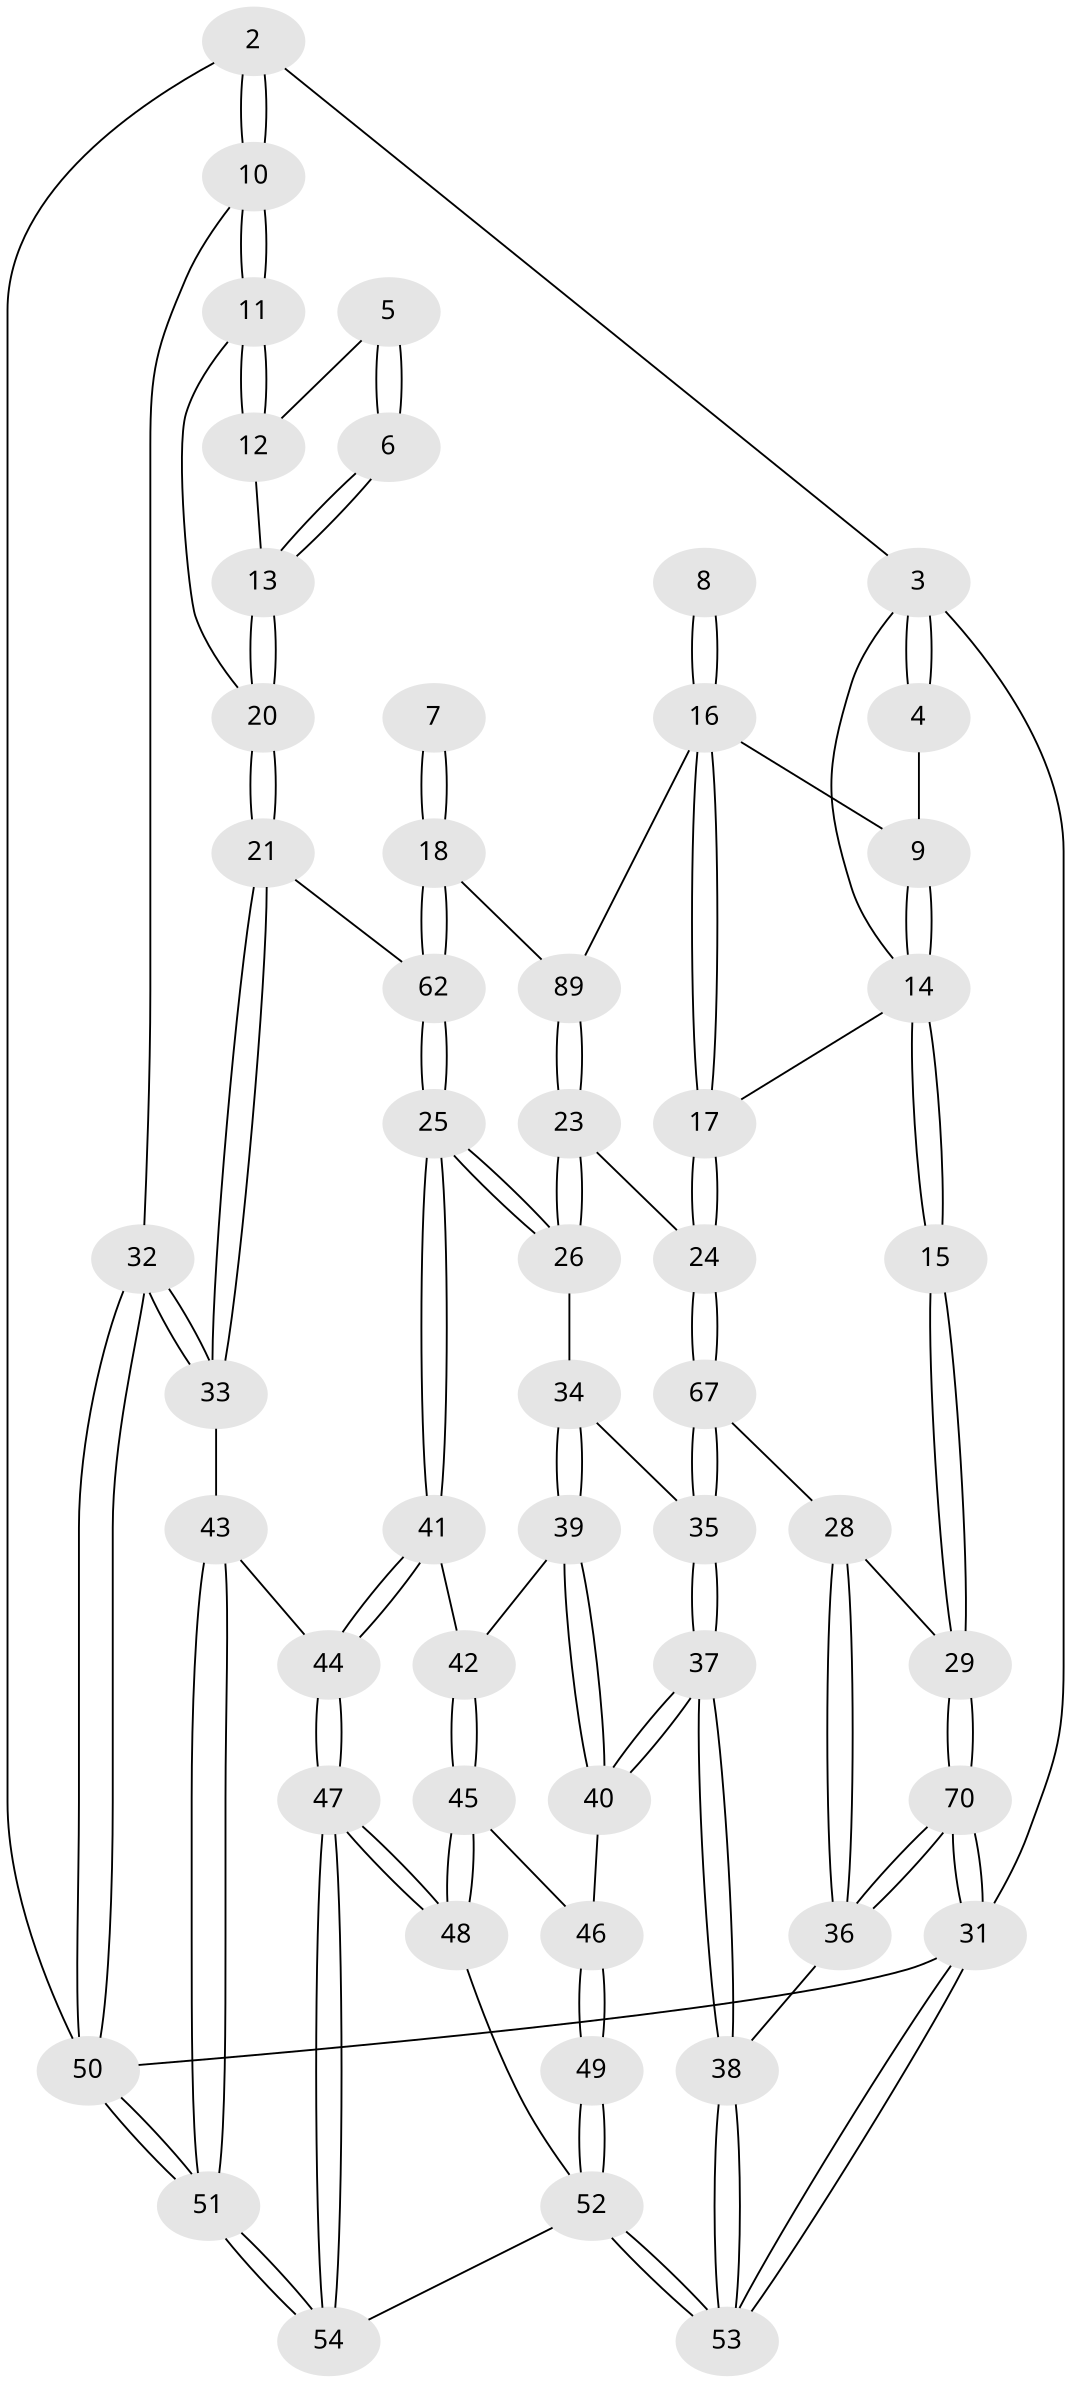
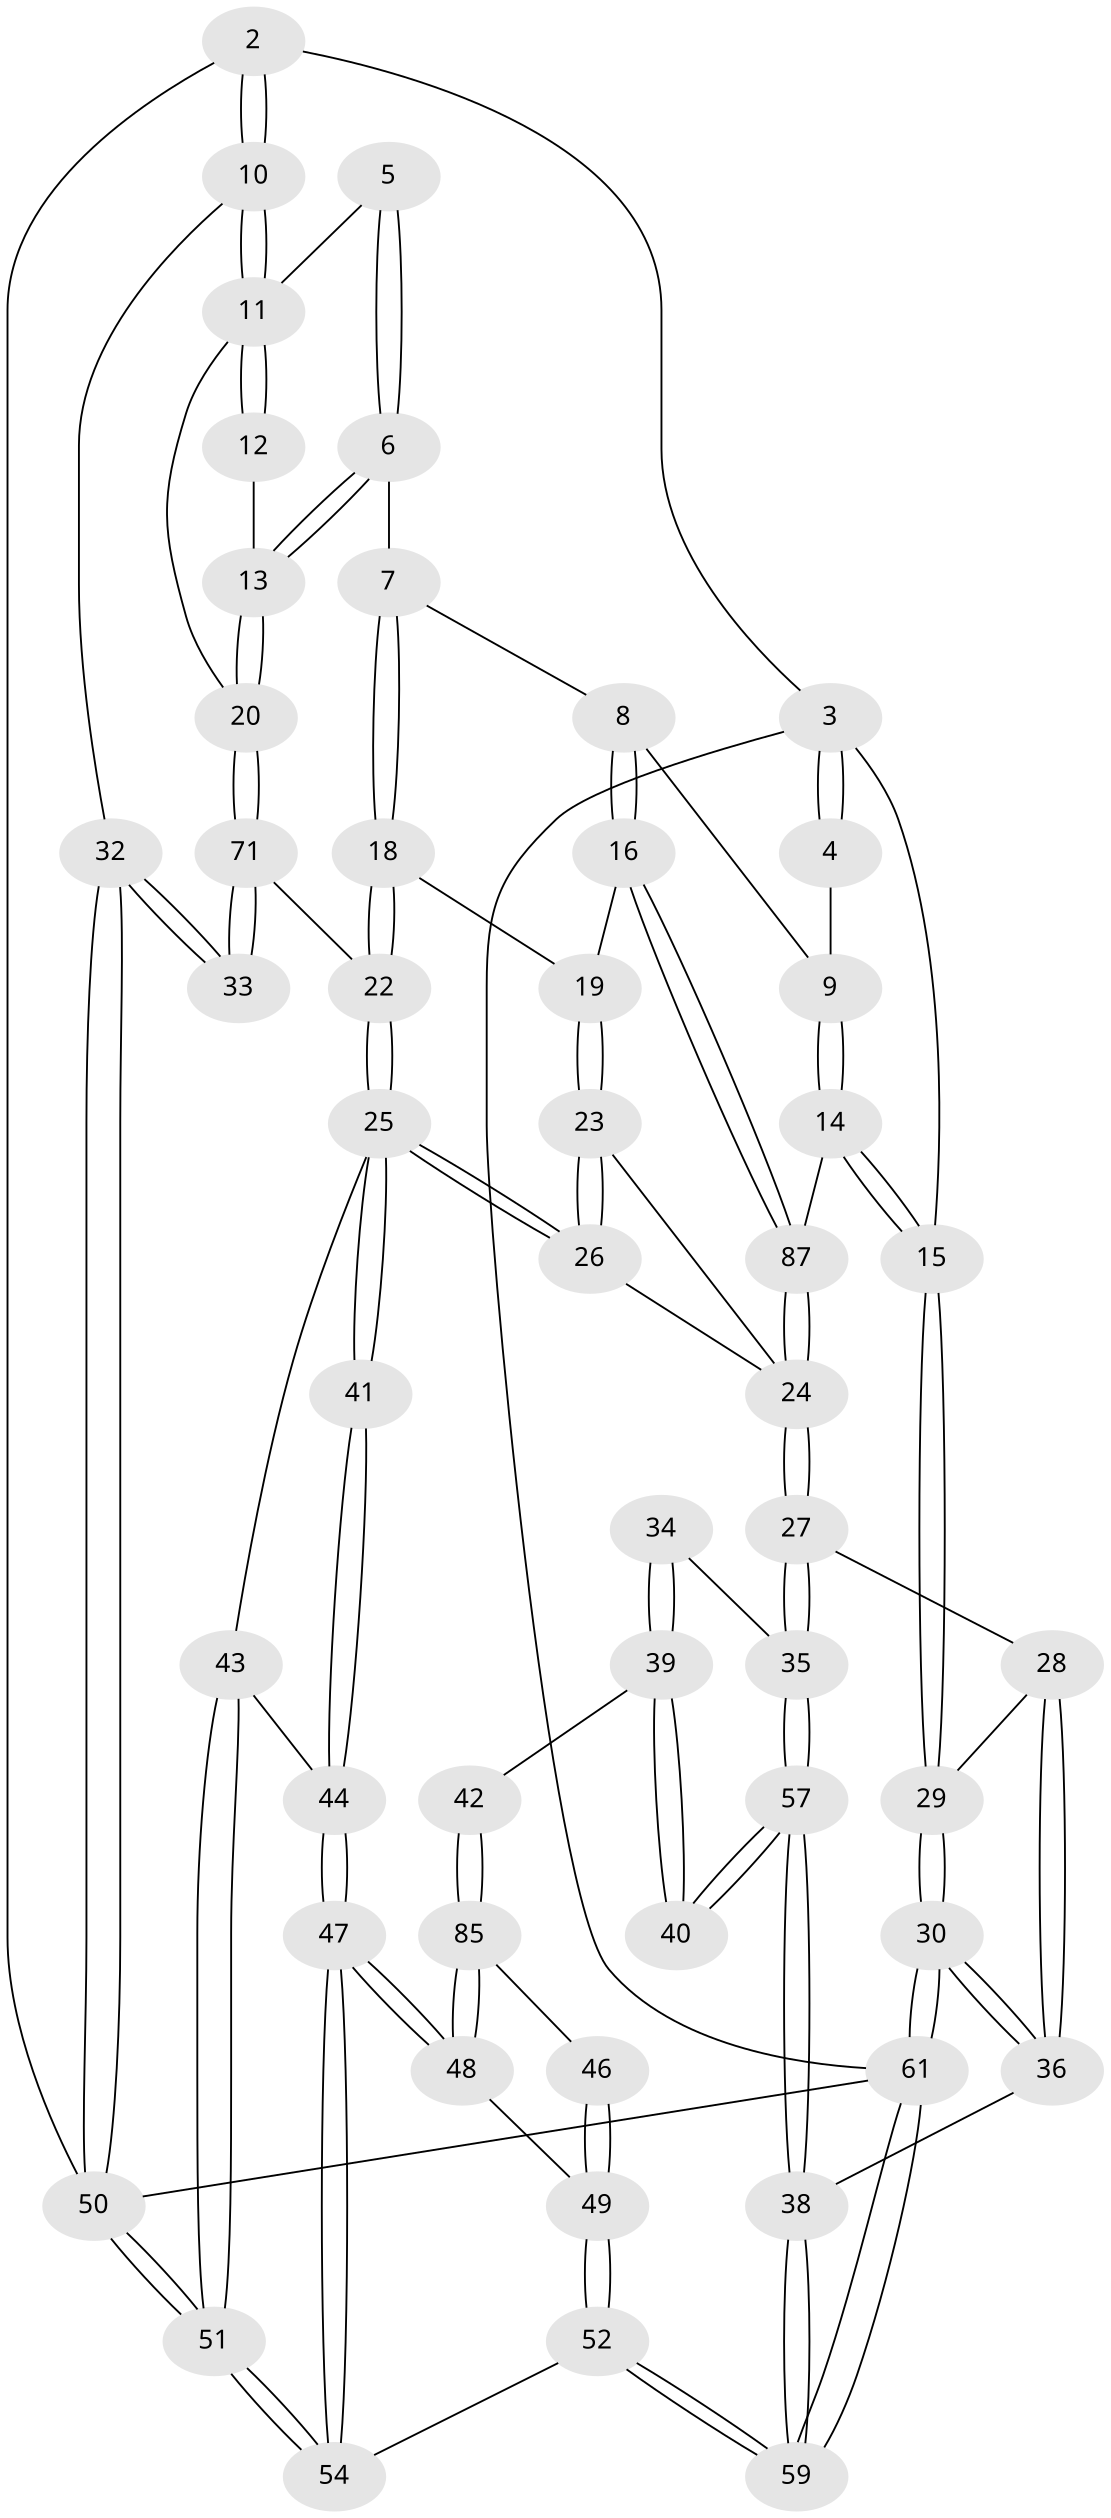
(322, 379) -> (322, 244)
none -> (389, 515)
none -> (506, 650)
(832, 776) -> (932, 979)
(812, 785) -> (727, 853)
(263, 853) -> (246, 853)
(434, 988) -> (380, 988)
(569, 988) -> (590, 988)
(705, 1124) -> (797, 1259)
(569, 1327) -> (694, 1327)
(705, 1394) -> (797, 1530)
(216, 1462) -> (285, 1390)
(449, 1597) -> none
(705, 1665) -> (797, 1800)
(464, 1800) -> (470, 1936)
(960, 1800) -> (932, 1936)
(596, 1868) -> none
(975, 1936) -> (917, 2071)
(510, 2076) -> (538, 2146)
(727, 2341) -> (797, 2477)
